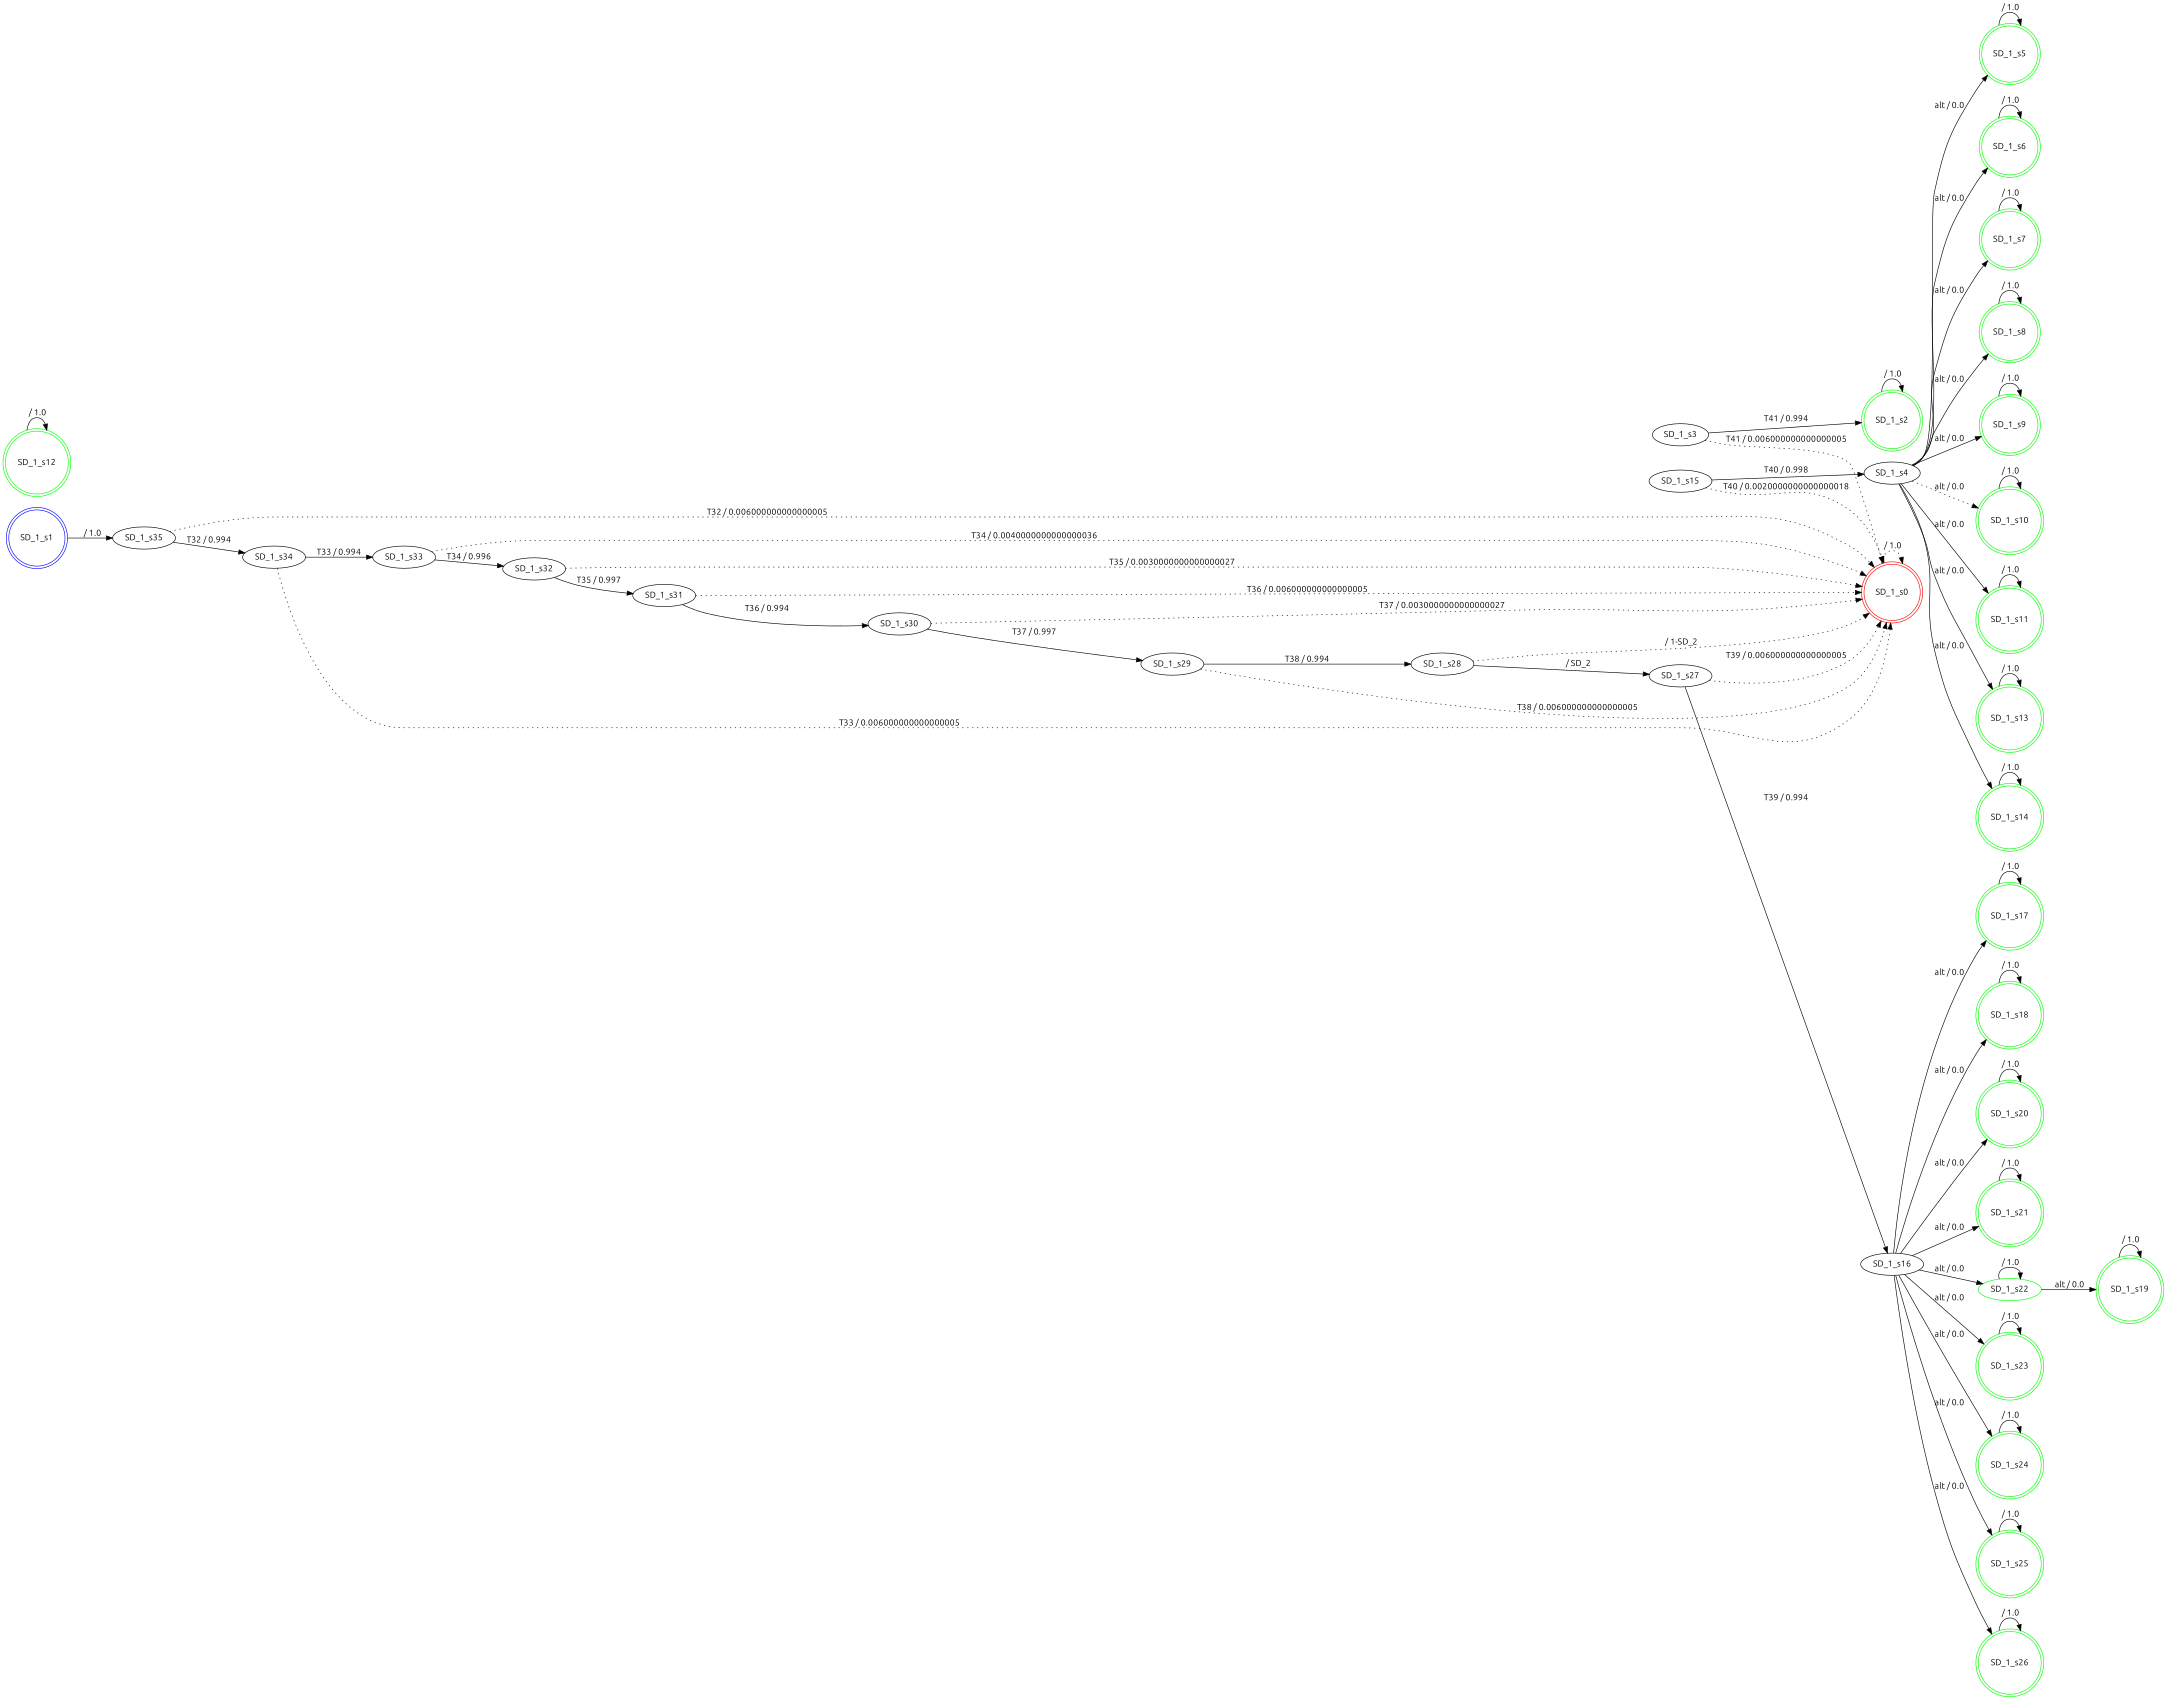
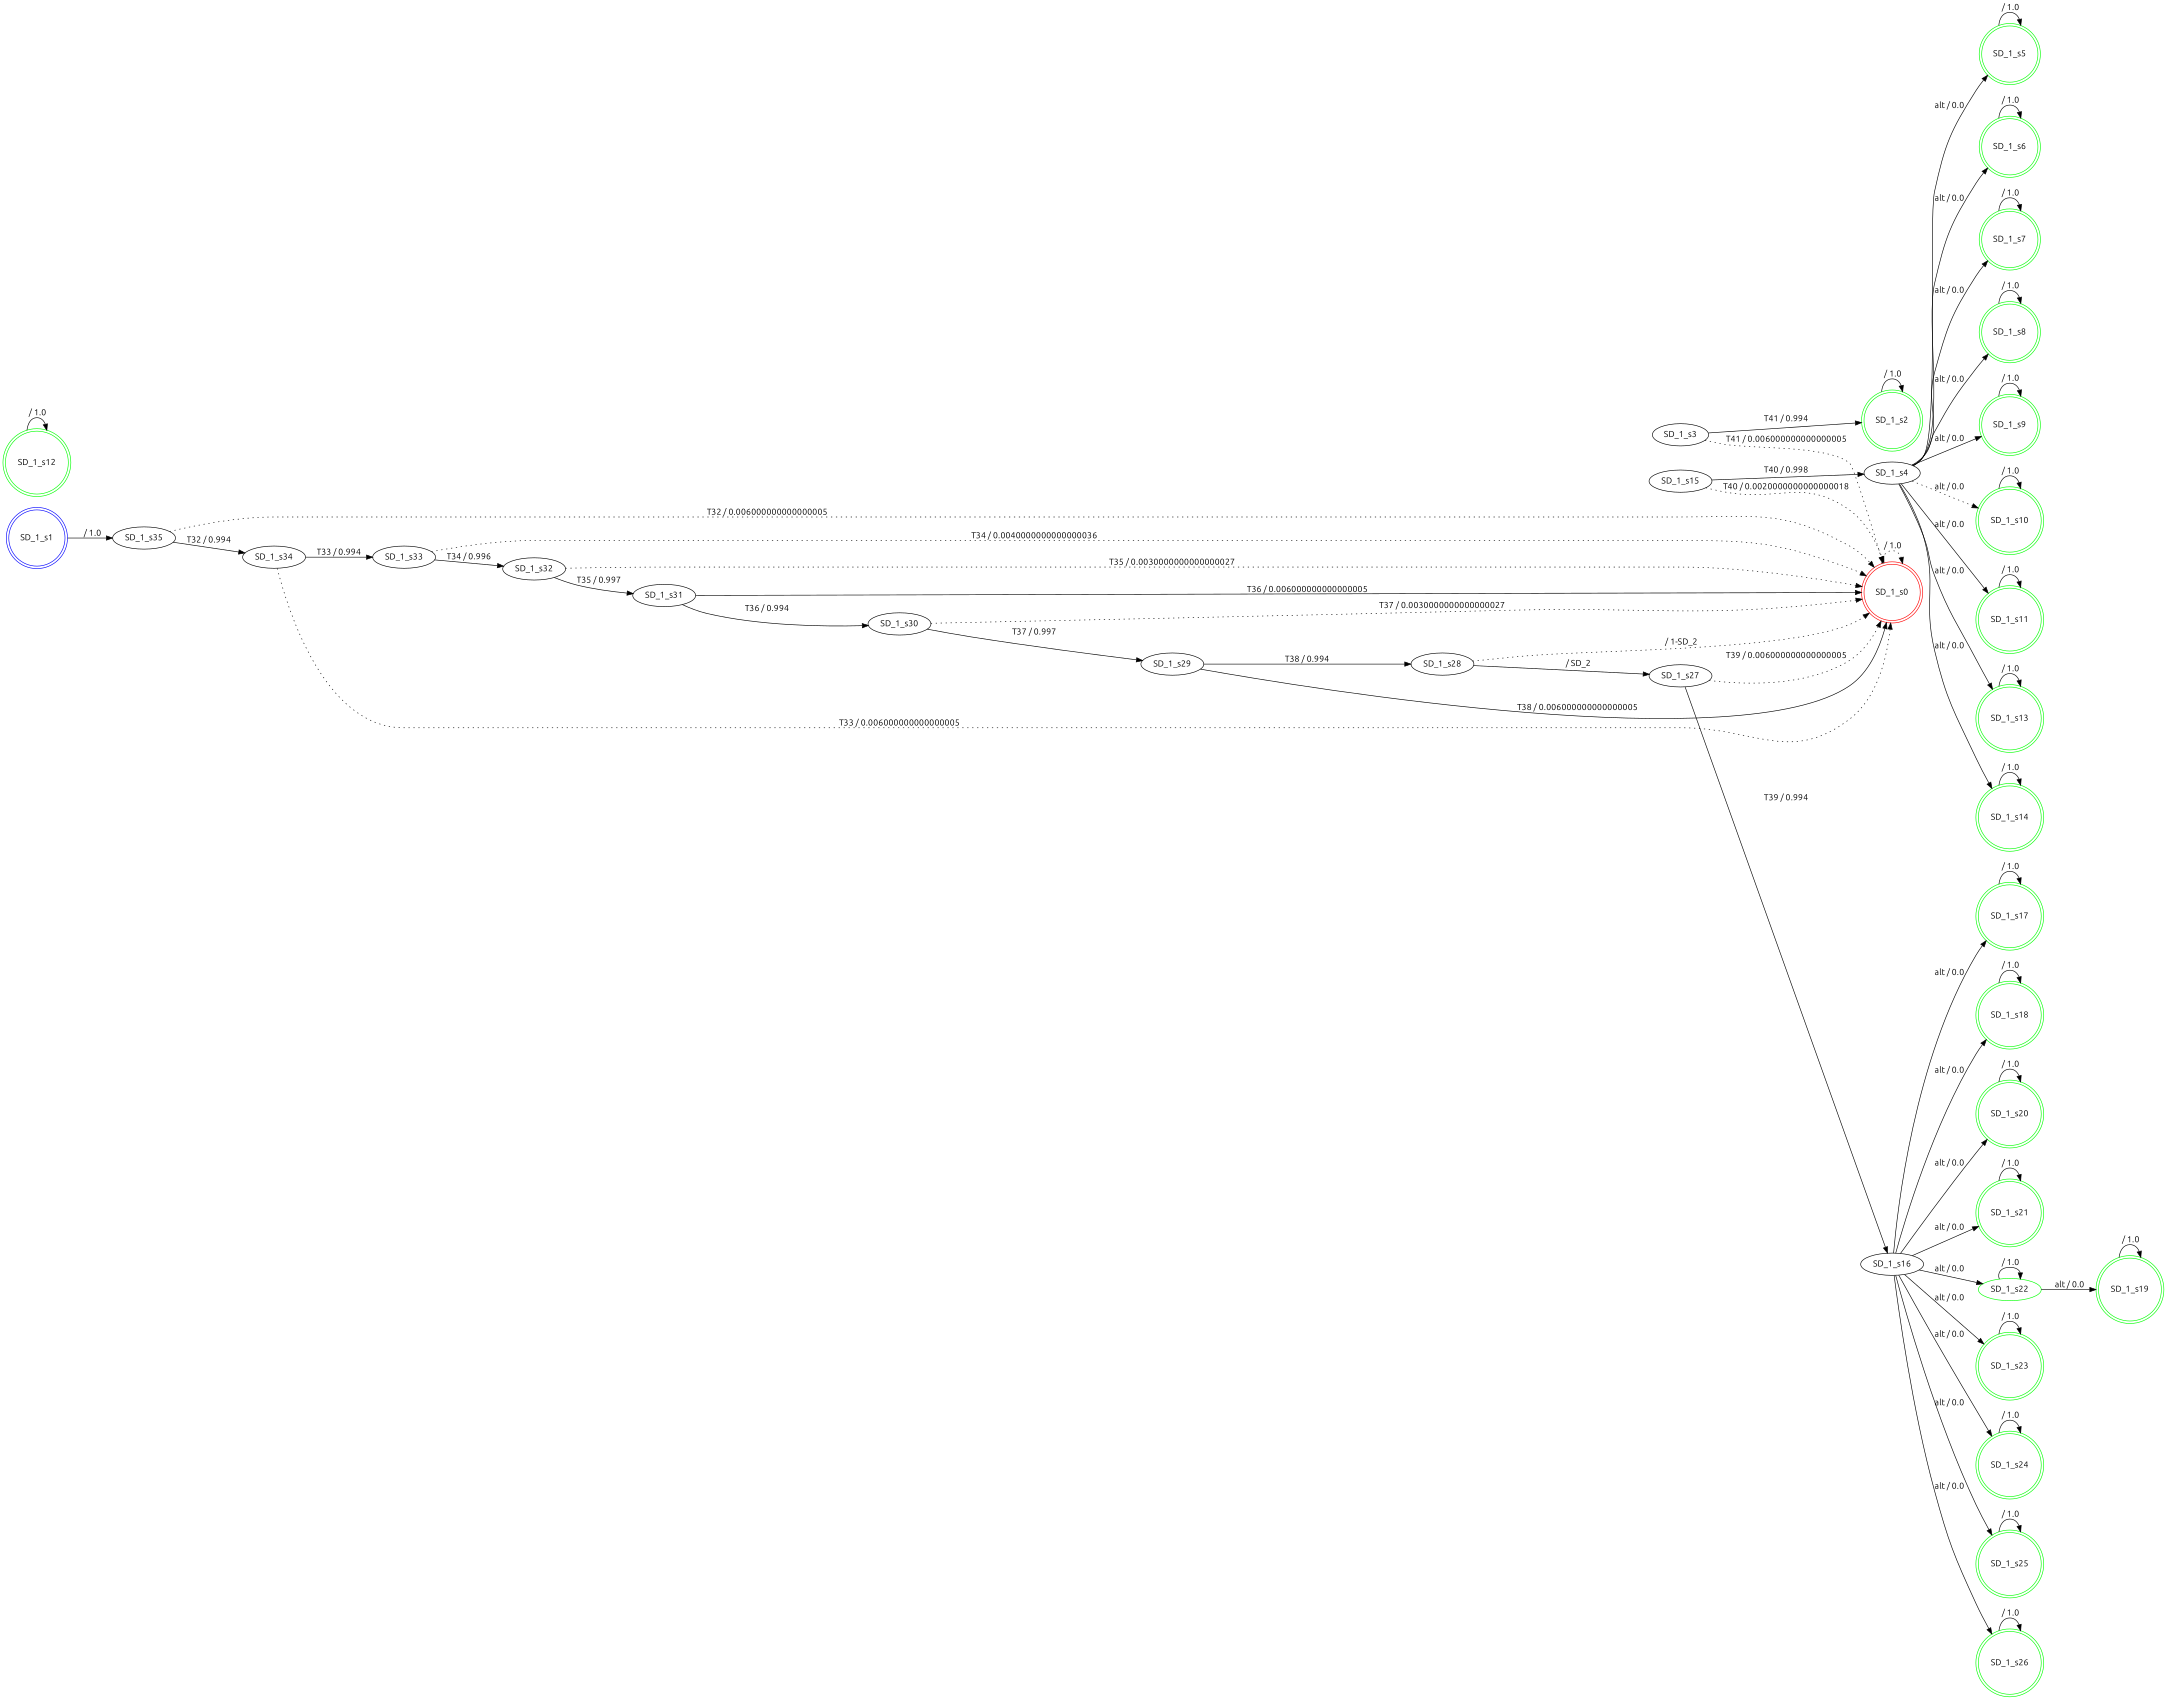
(1276, 594) -> (1276, 594)
(1560, 714) -> (1560, 714)
